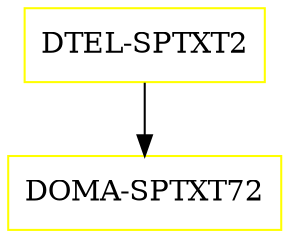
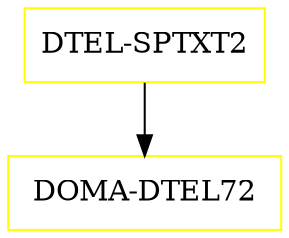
(145, 193) -> (145, 193)
